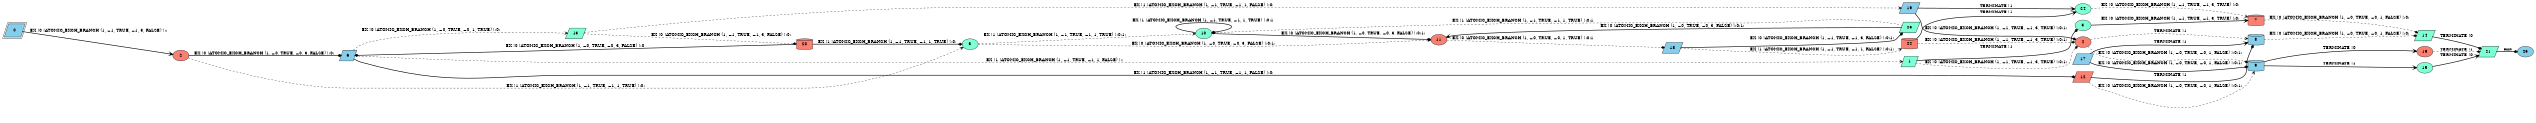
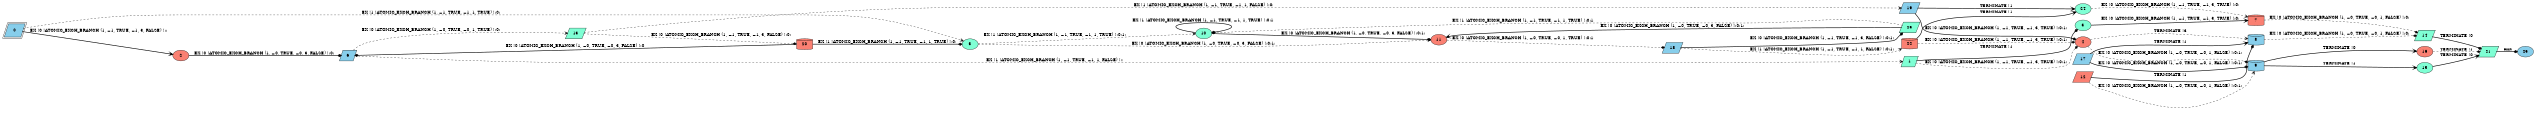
(2170, 31) -> (2170, 31)
(1212, 75) -> none
(576, 88) -> (493, 15)
